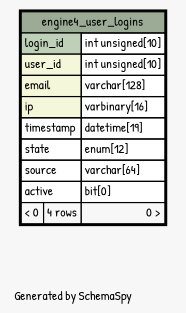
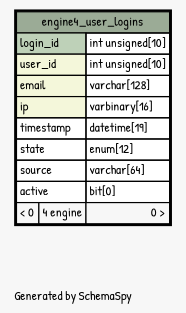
(62, 213) -> (62, 213)
